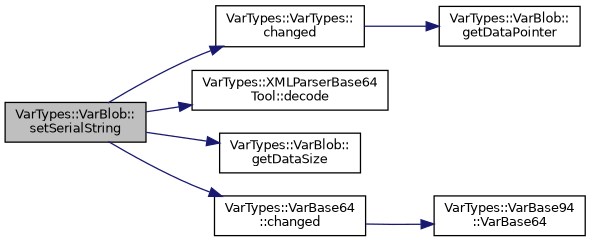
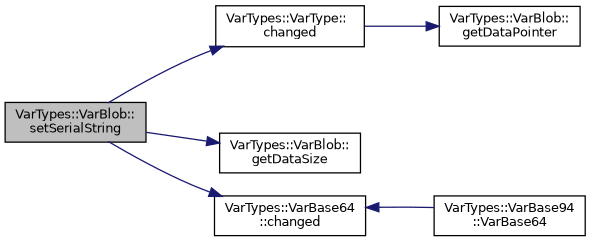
(290, 26) -> (290, 26)
(290, 90) -> none
(393, 224) -> (407, 207)
